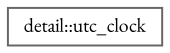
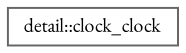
(85, 27) -> (93, 27)
